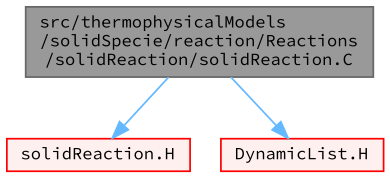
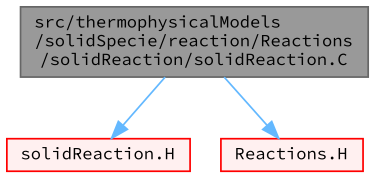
(302, 155) -> (292, 155)
